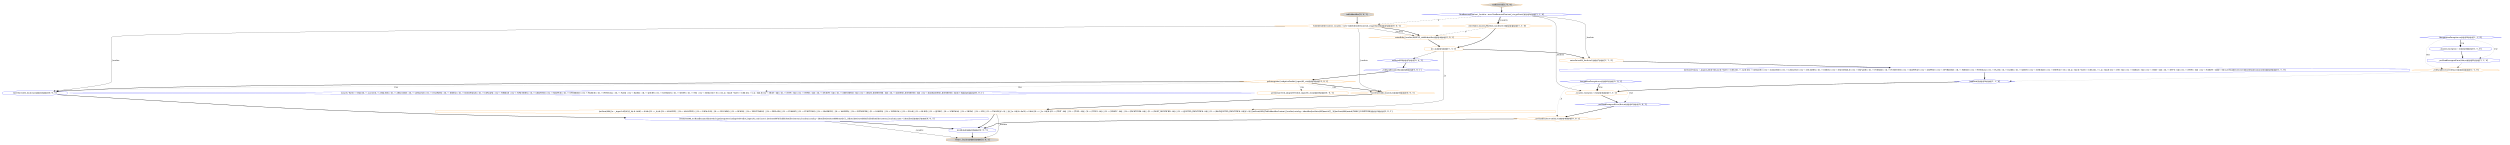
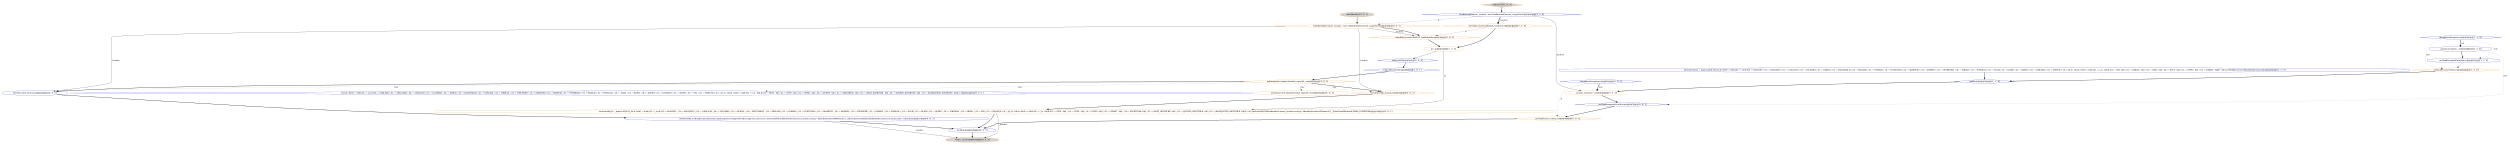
(1591, 60) -> none
(2223, 78) -> (2223, 78)
(1627, 89) -> (2116, 103)
